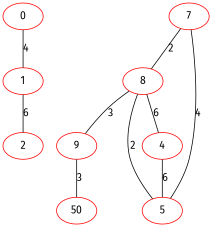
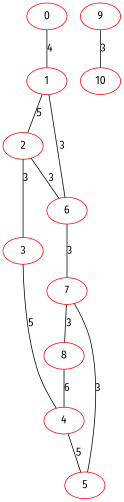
(171, 49) -> (69, 323)
(105, 110) -> none
(26, 114) -> (39, 114)
(198, 114) -> (98, 388)
(128, 149) -> none
(165, 178) -> (79, 453)
none -> (67, 211)
(77, 211) -> (100, 81)
none -> (23, 251)
